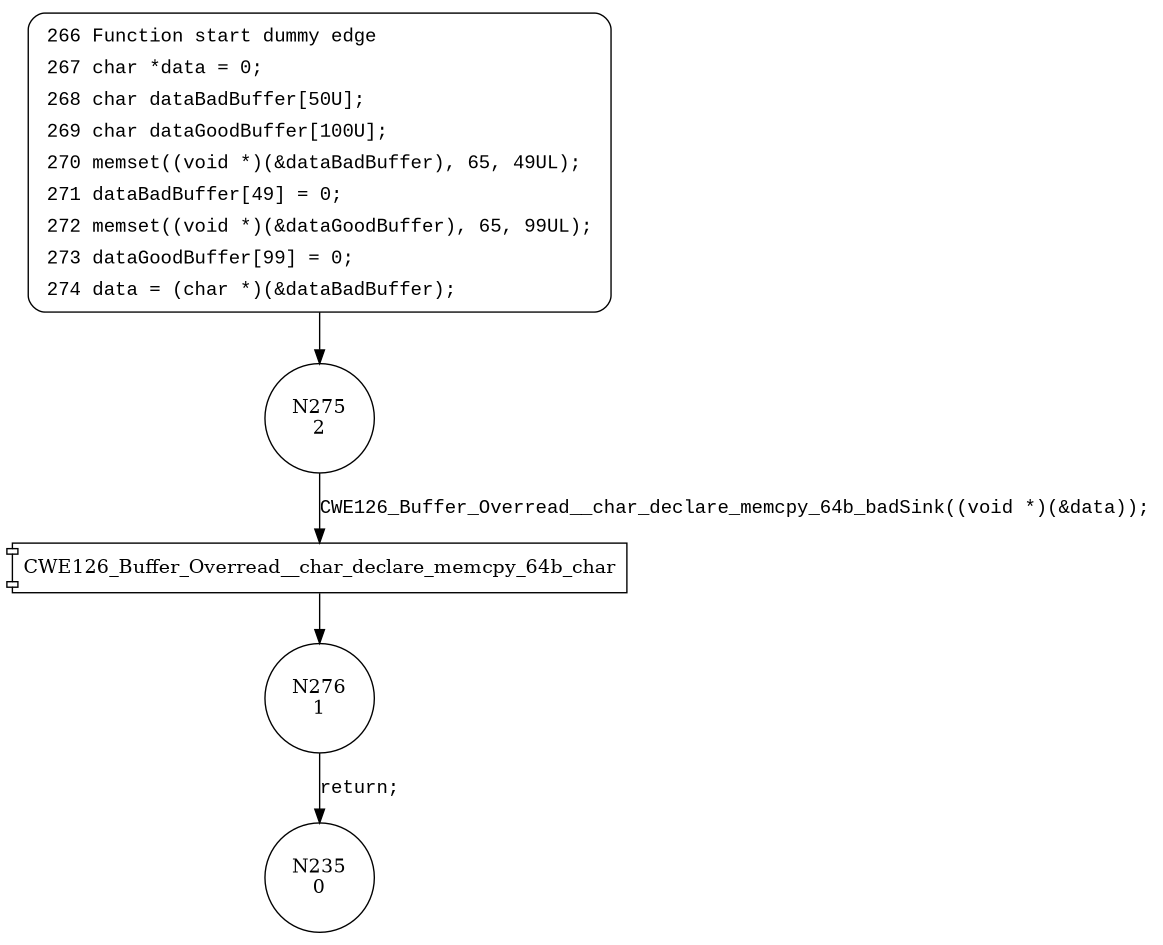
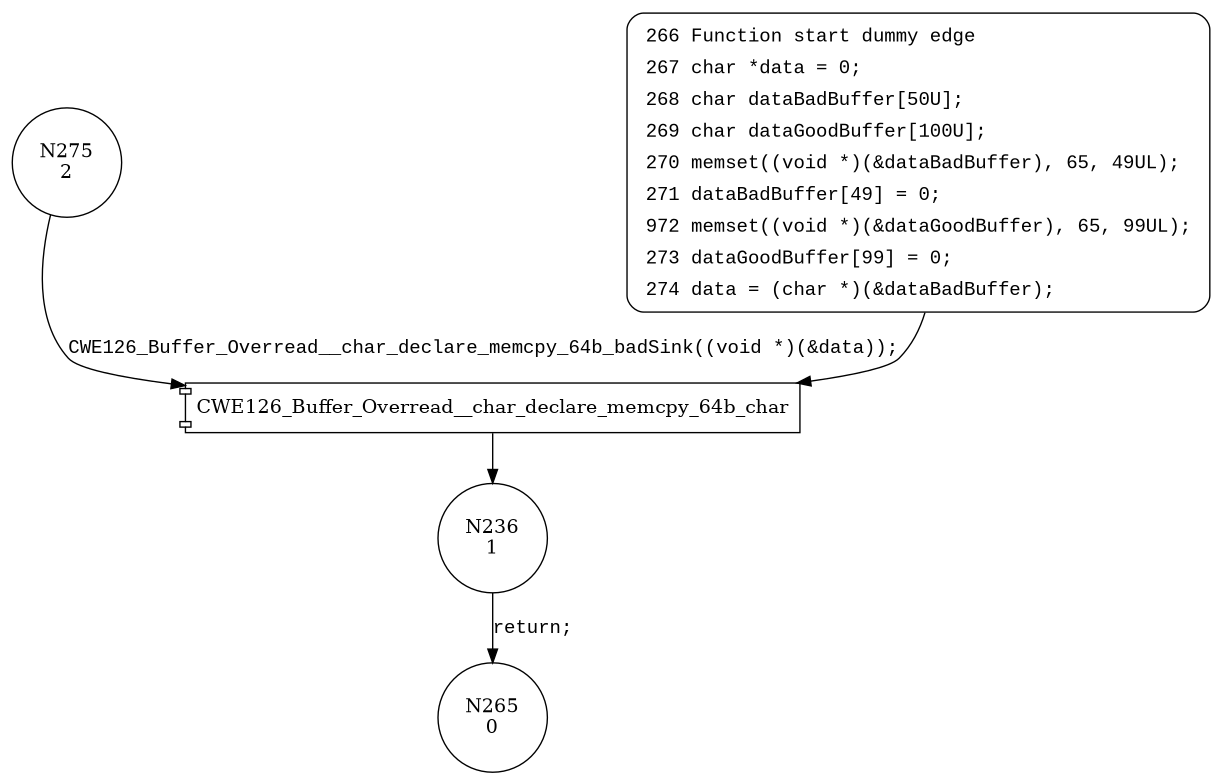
(64, 226) -> (663, 226)
(320, 331) -> (882, 367)
(320, 698) -> (493, 538)
(320, 878) -> (493, 718)
